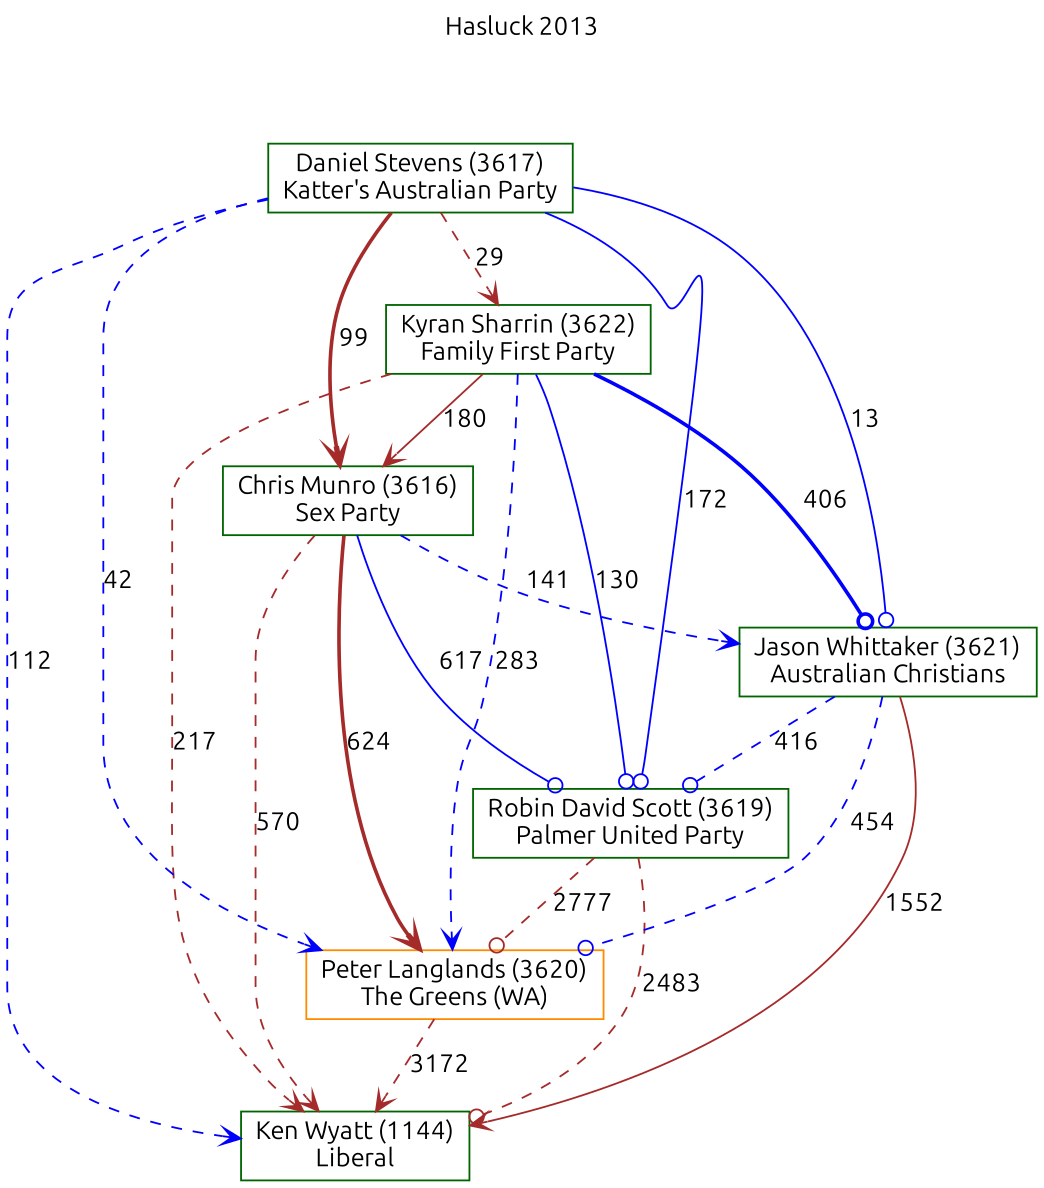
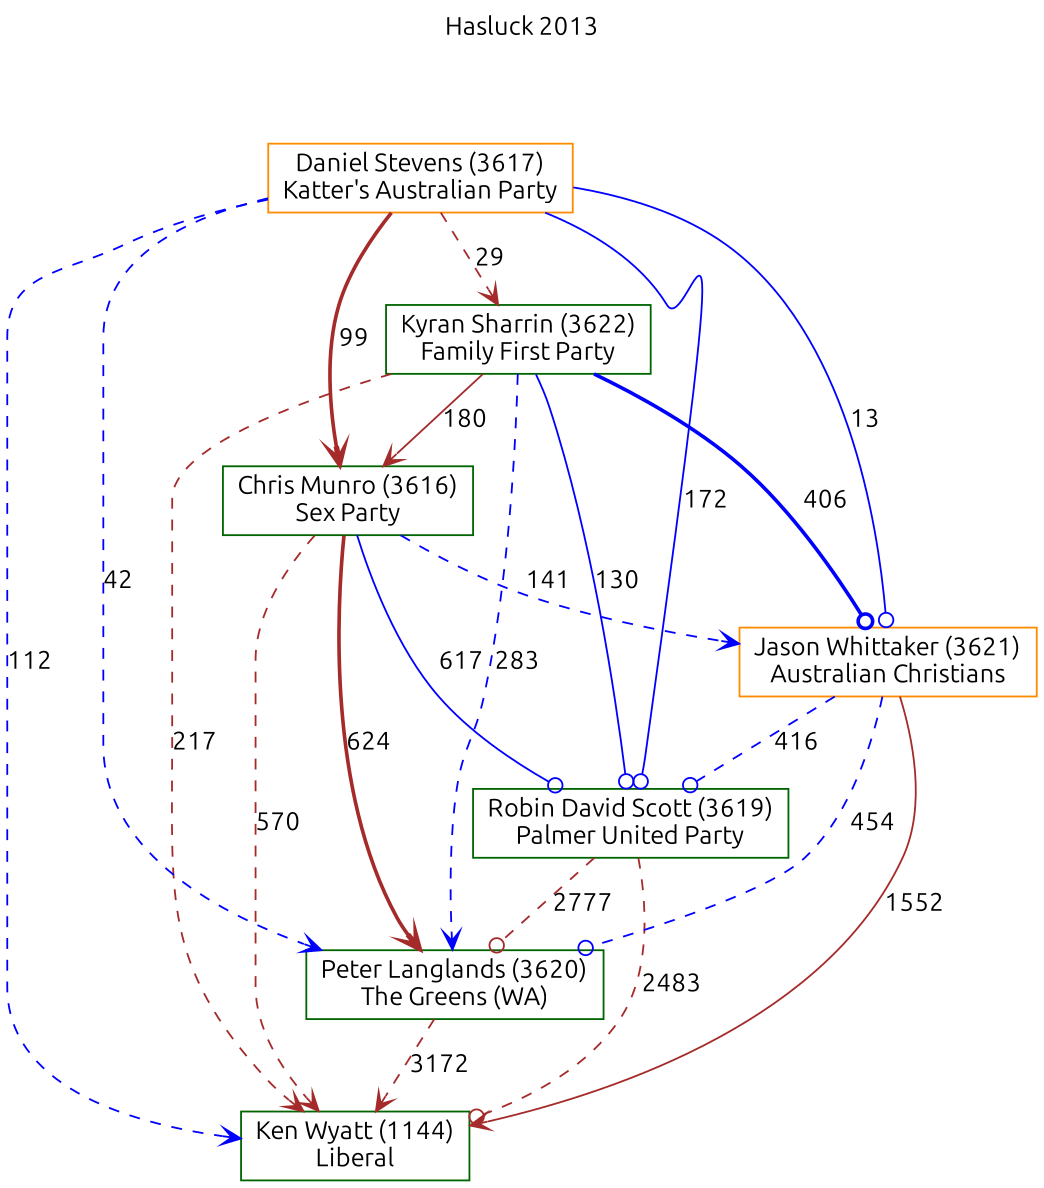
(420, 178) -> (420, 178)
(888, 662) -> (888, 662)
(455, 985) -> (455, 985)
